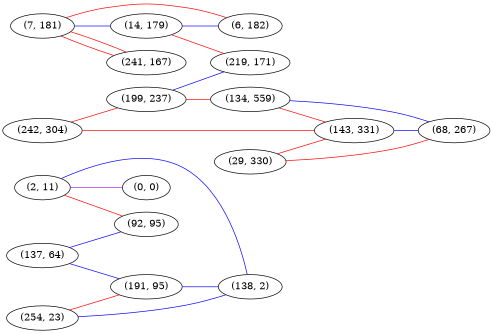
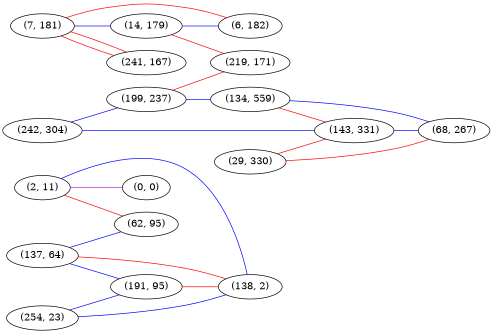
(198, 81) -> (198, 81)
(198, 99) -> (198, 99)
(94, 115) -> (94, 115)
(198, 131) -> (198, 131)
(146, 224) -> (146, 224)
none -> (153, 263)
(200, 287) -> (200, 287)
(94, 302) -> (94, 302)
